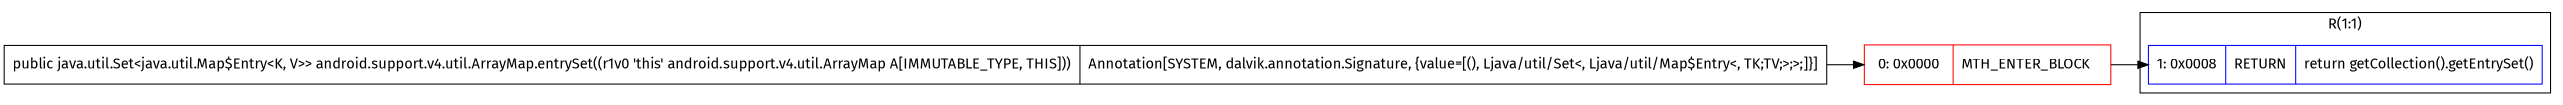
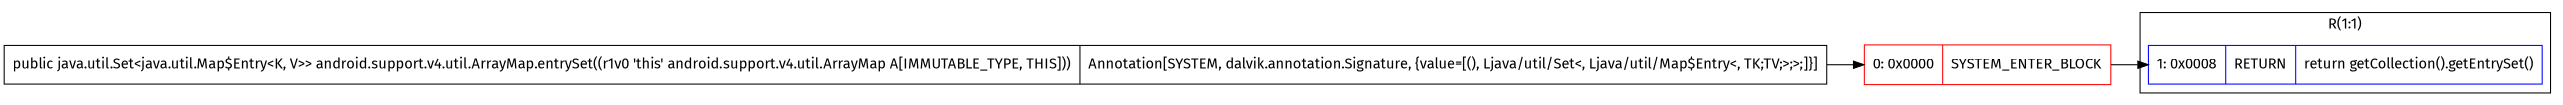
(2026, 64) -> (2027, 64)
